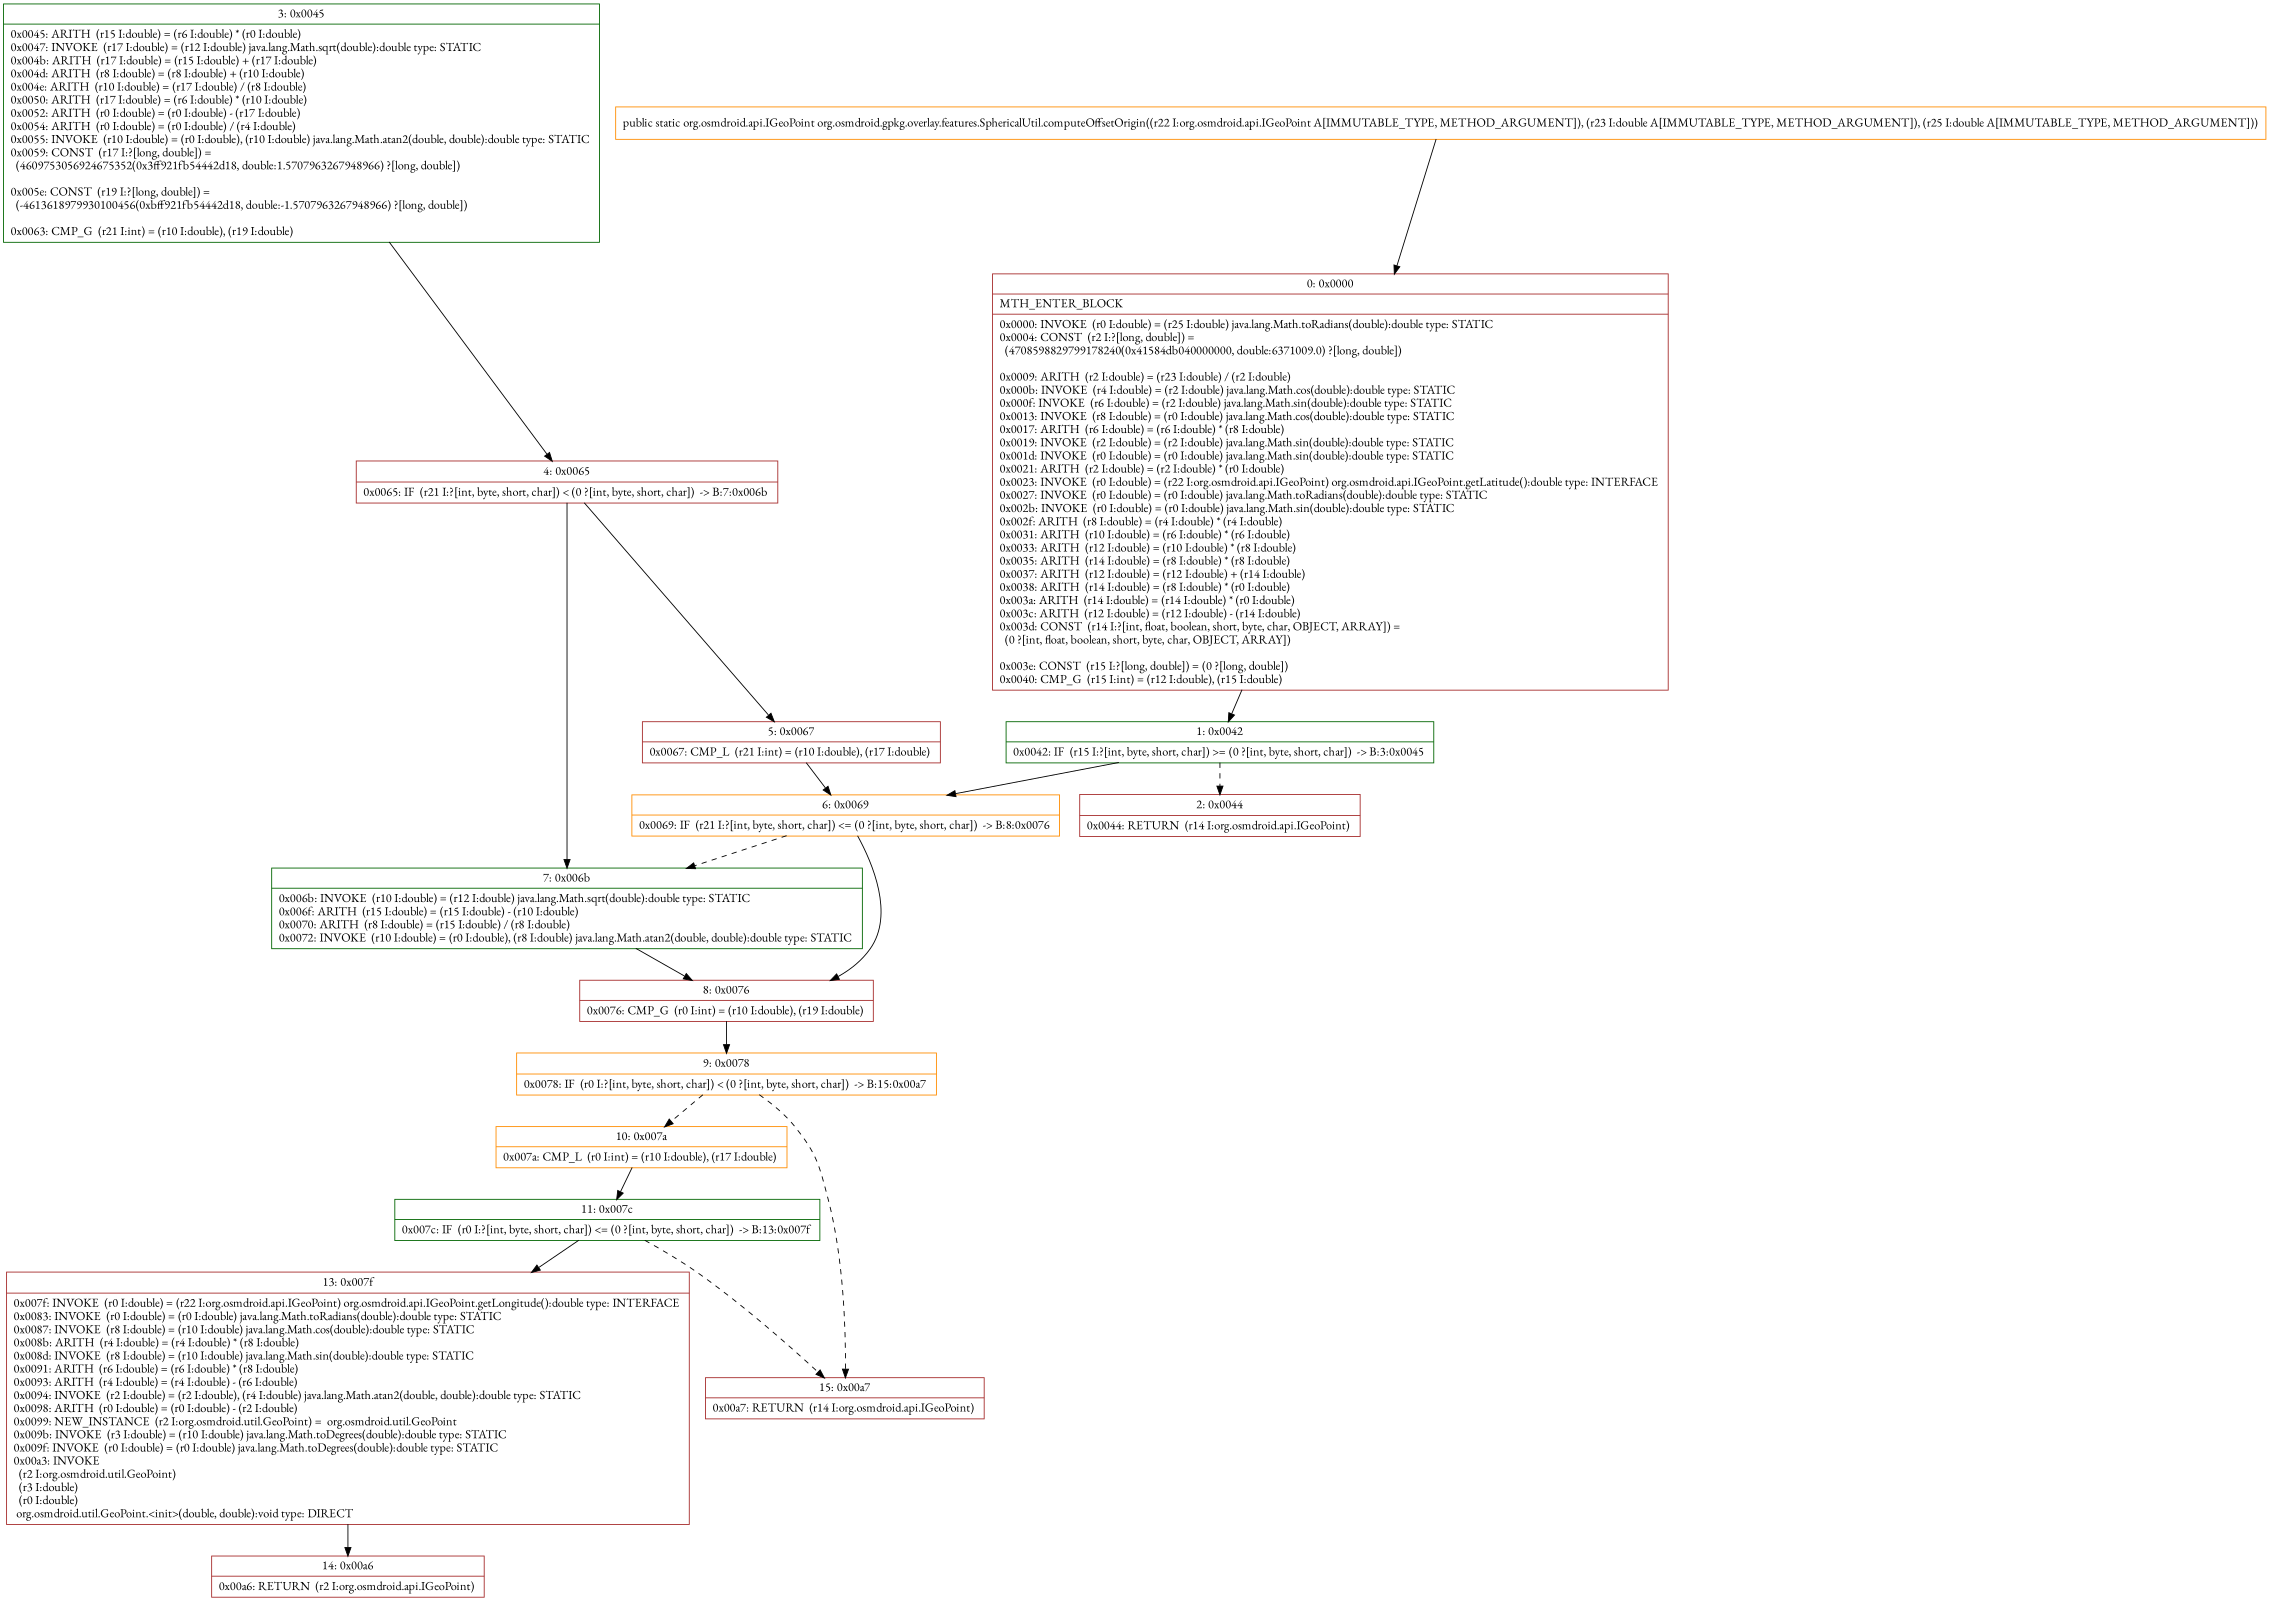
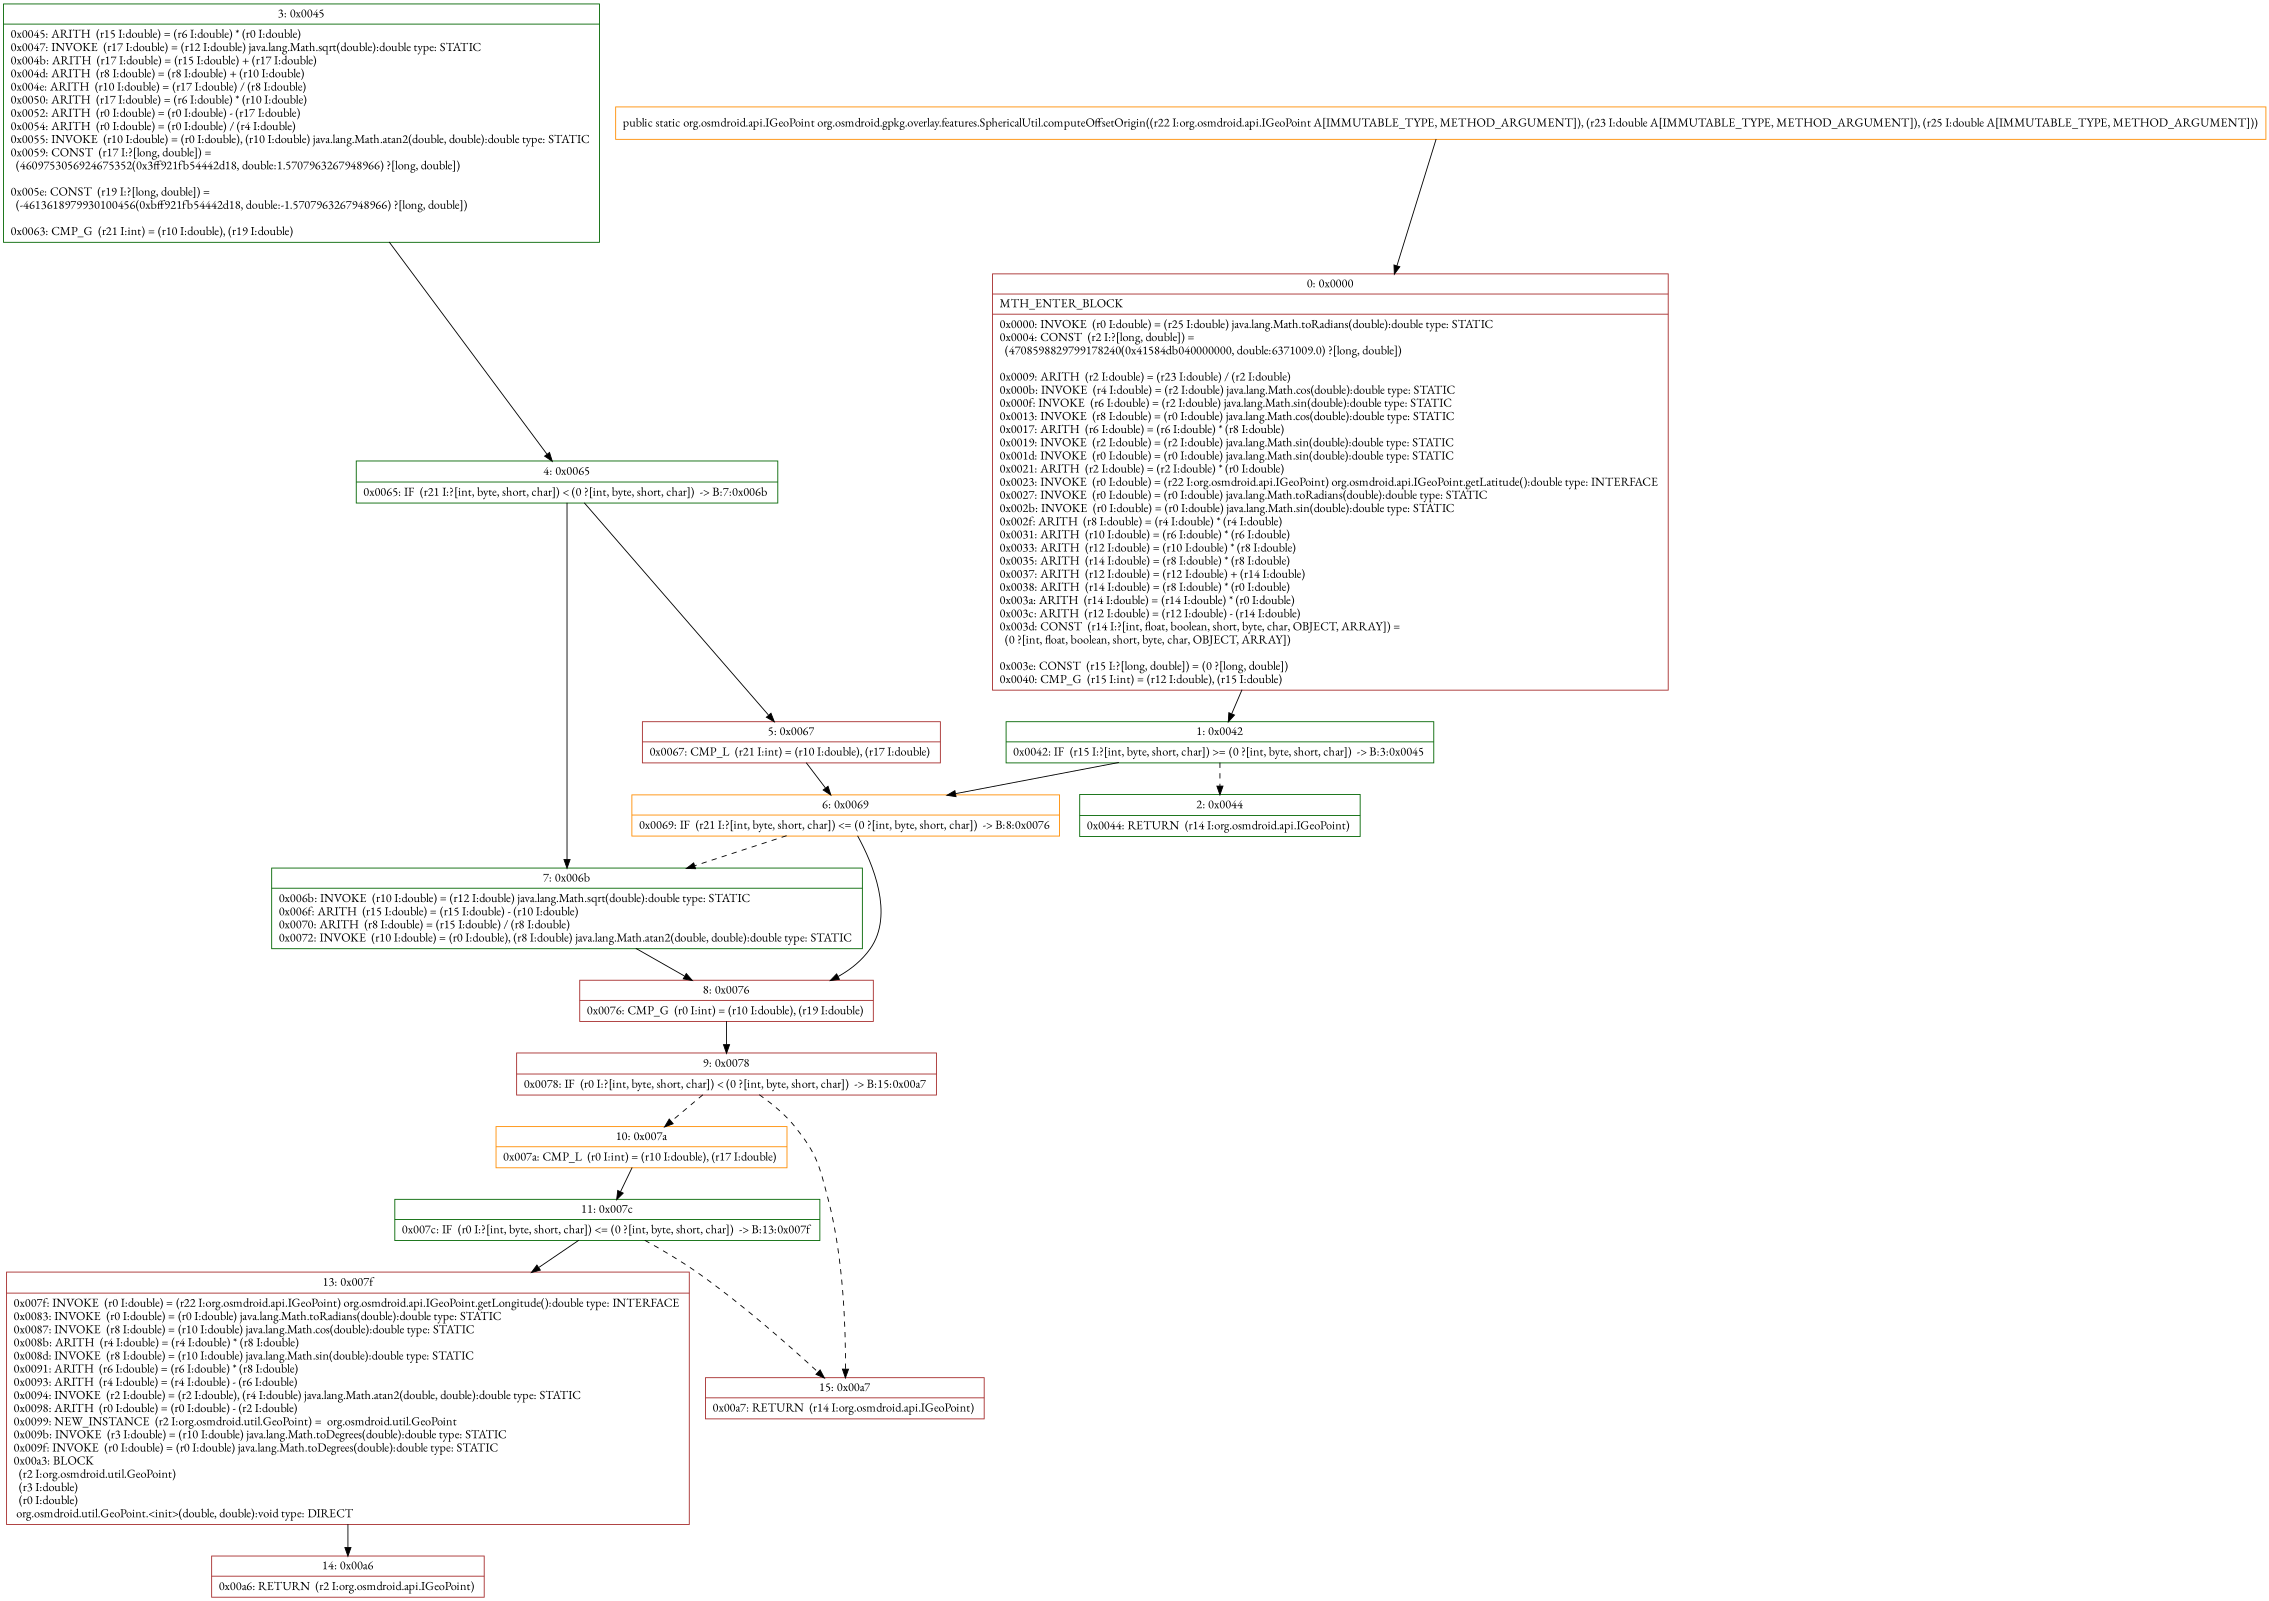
(567, 482) -> (567, 482)
(1220, 815) -> (1220, 815)
(727, 1074) -> (727, 1074)
(60, 1461) -> (57, 1461)
